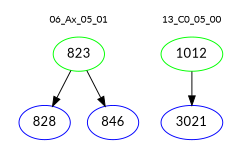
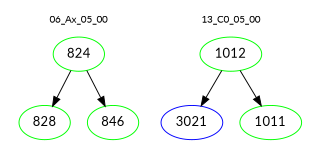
(79, 20) -> (79, 20)
(79, 54) -> (79, 54)
(45, 123) -> (45, 123)
(113, 123) -> (113, 123)
none -> (271, 123)
